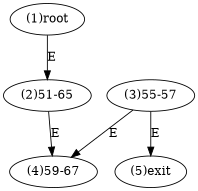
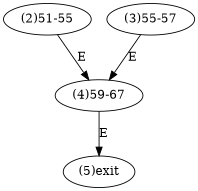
(47, 19) -> none
(47, 96) -> (47, 19)
(151, 129) -> (99, 129)
